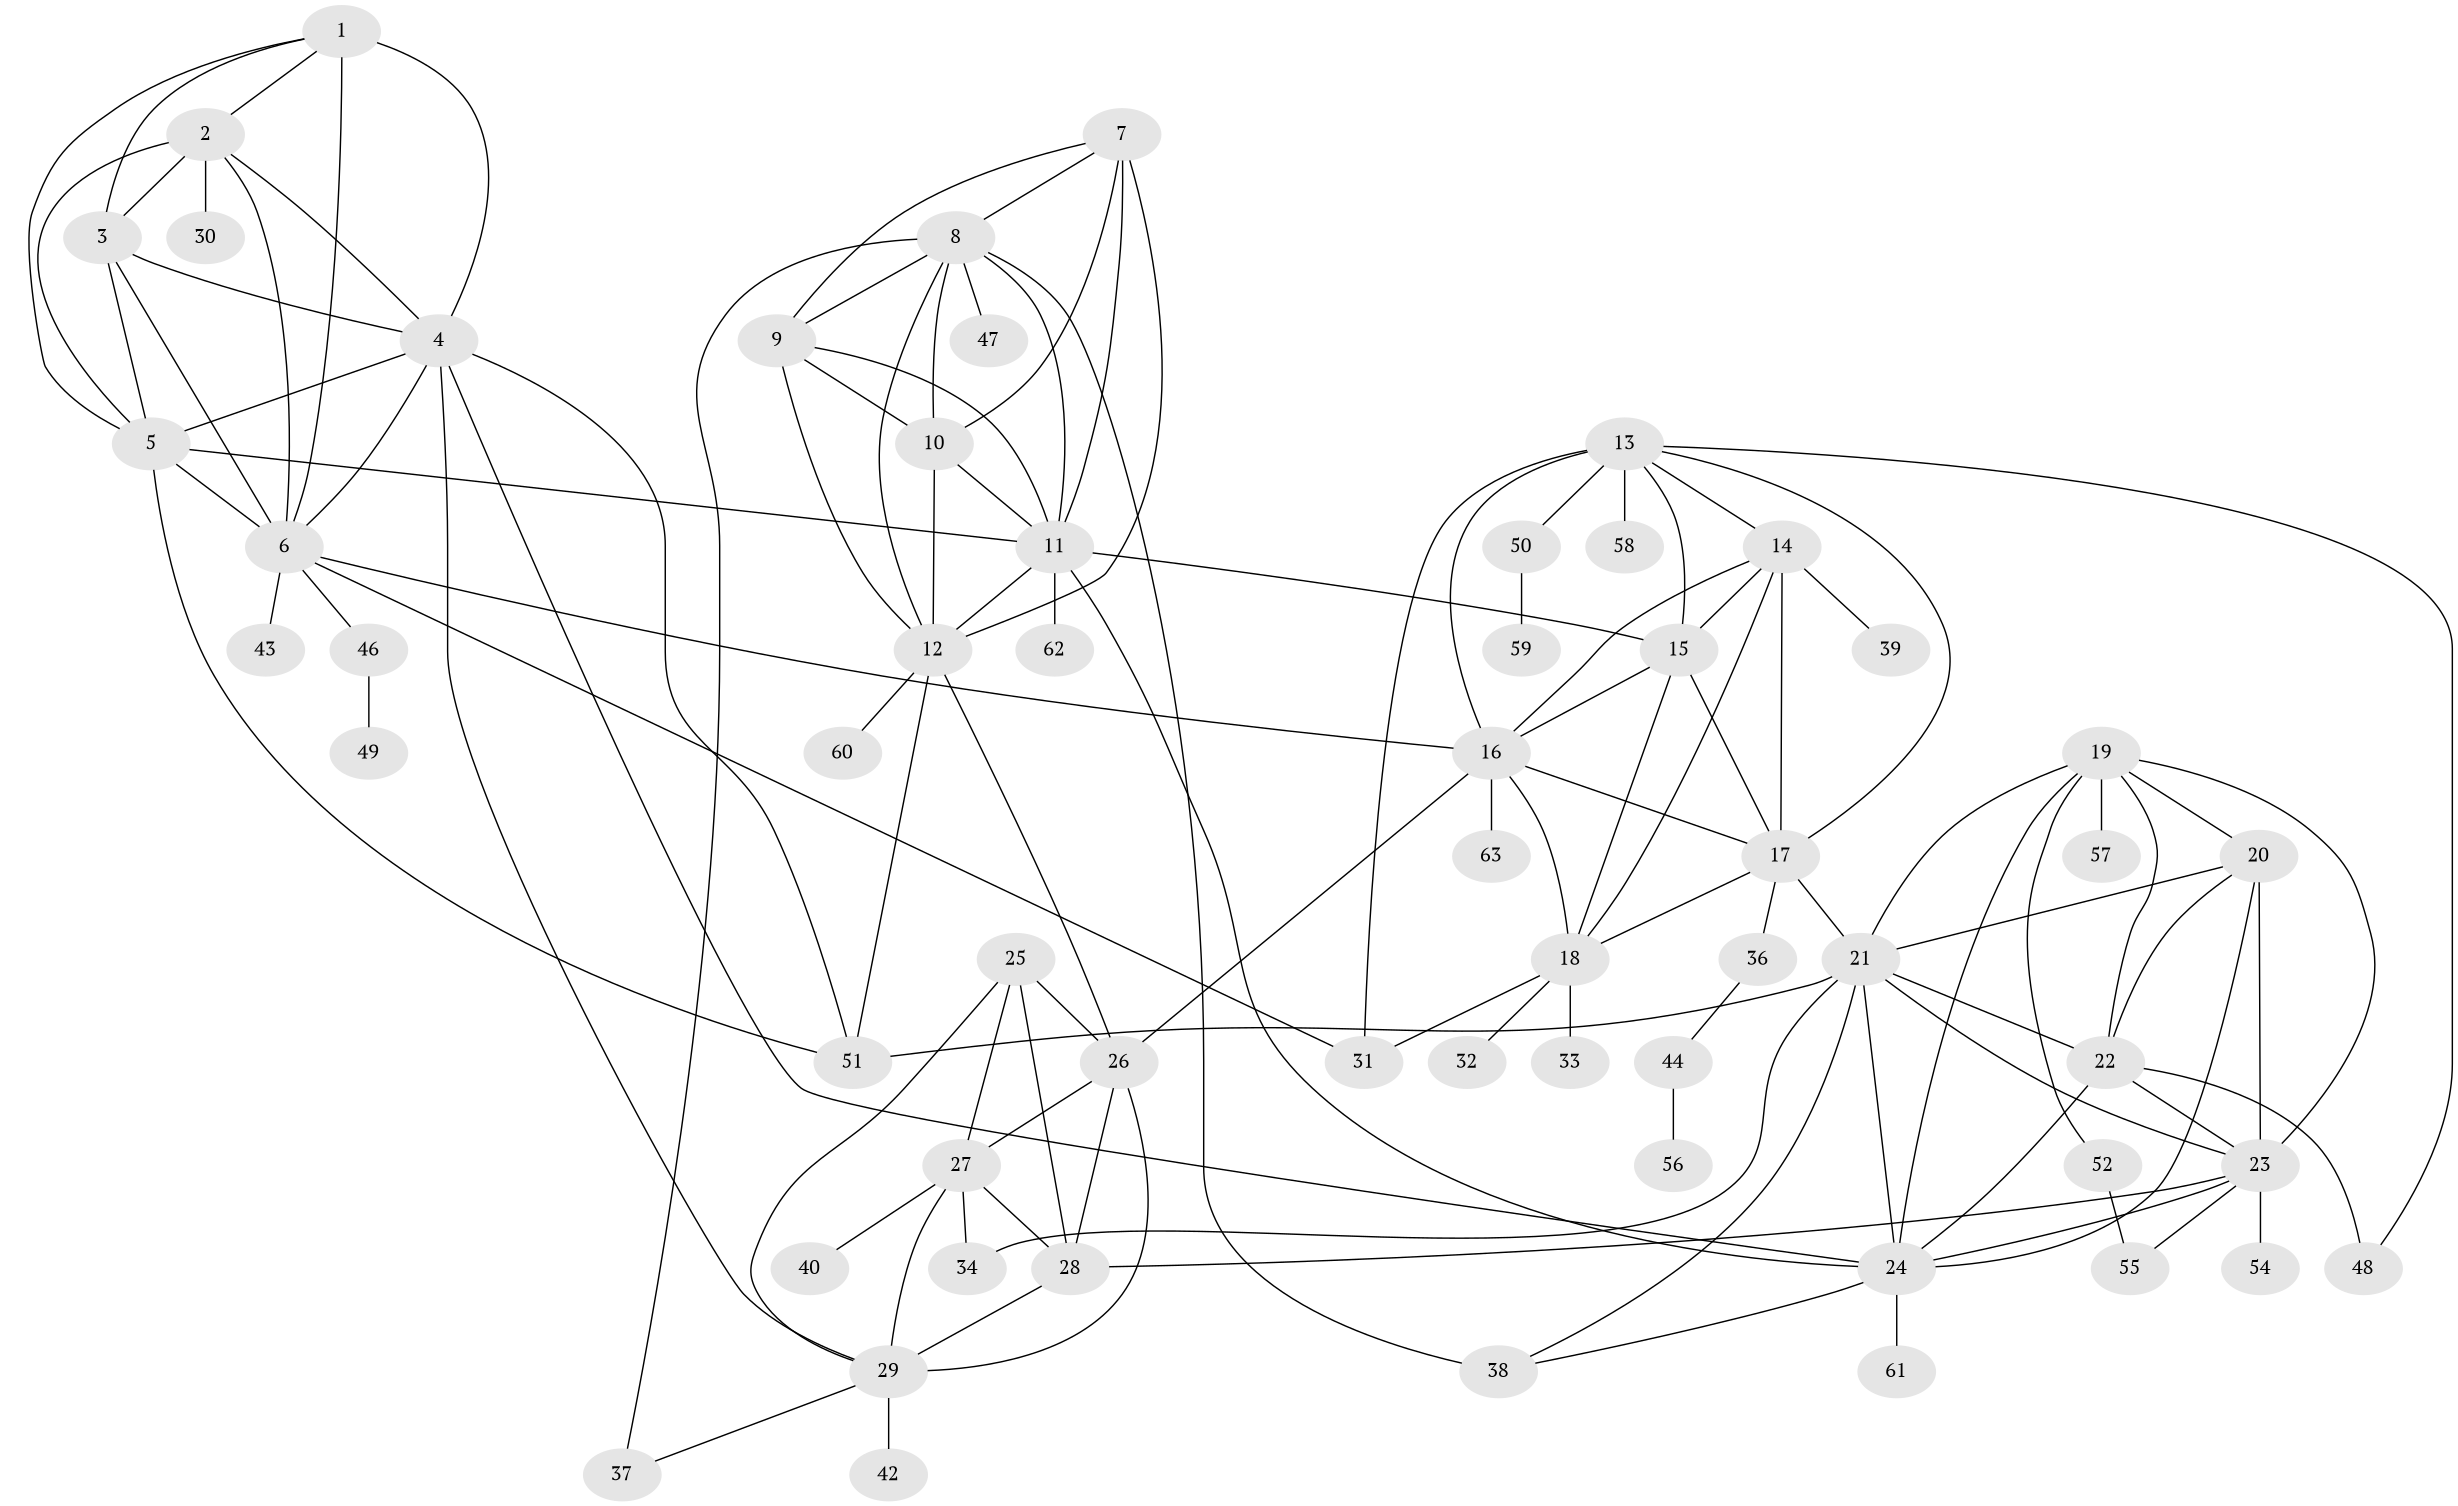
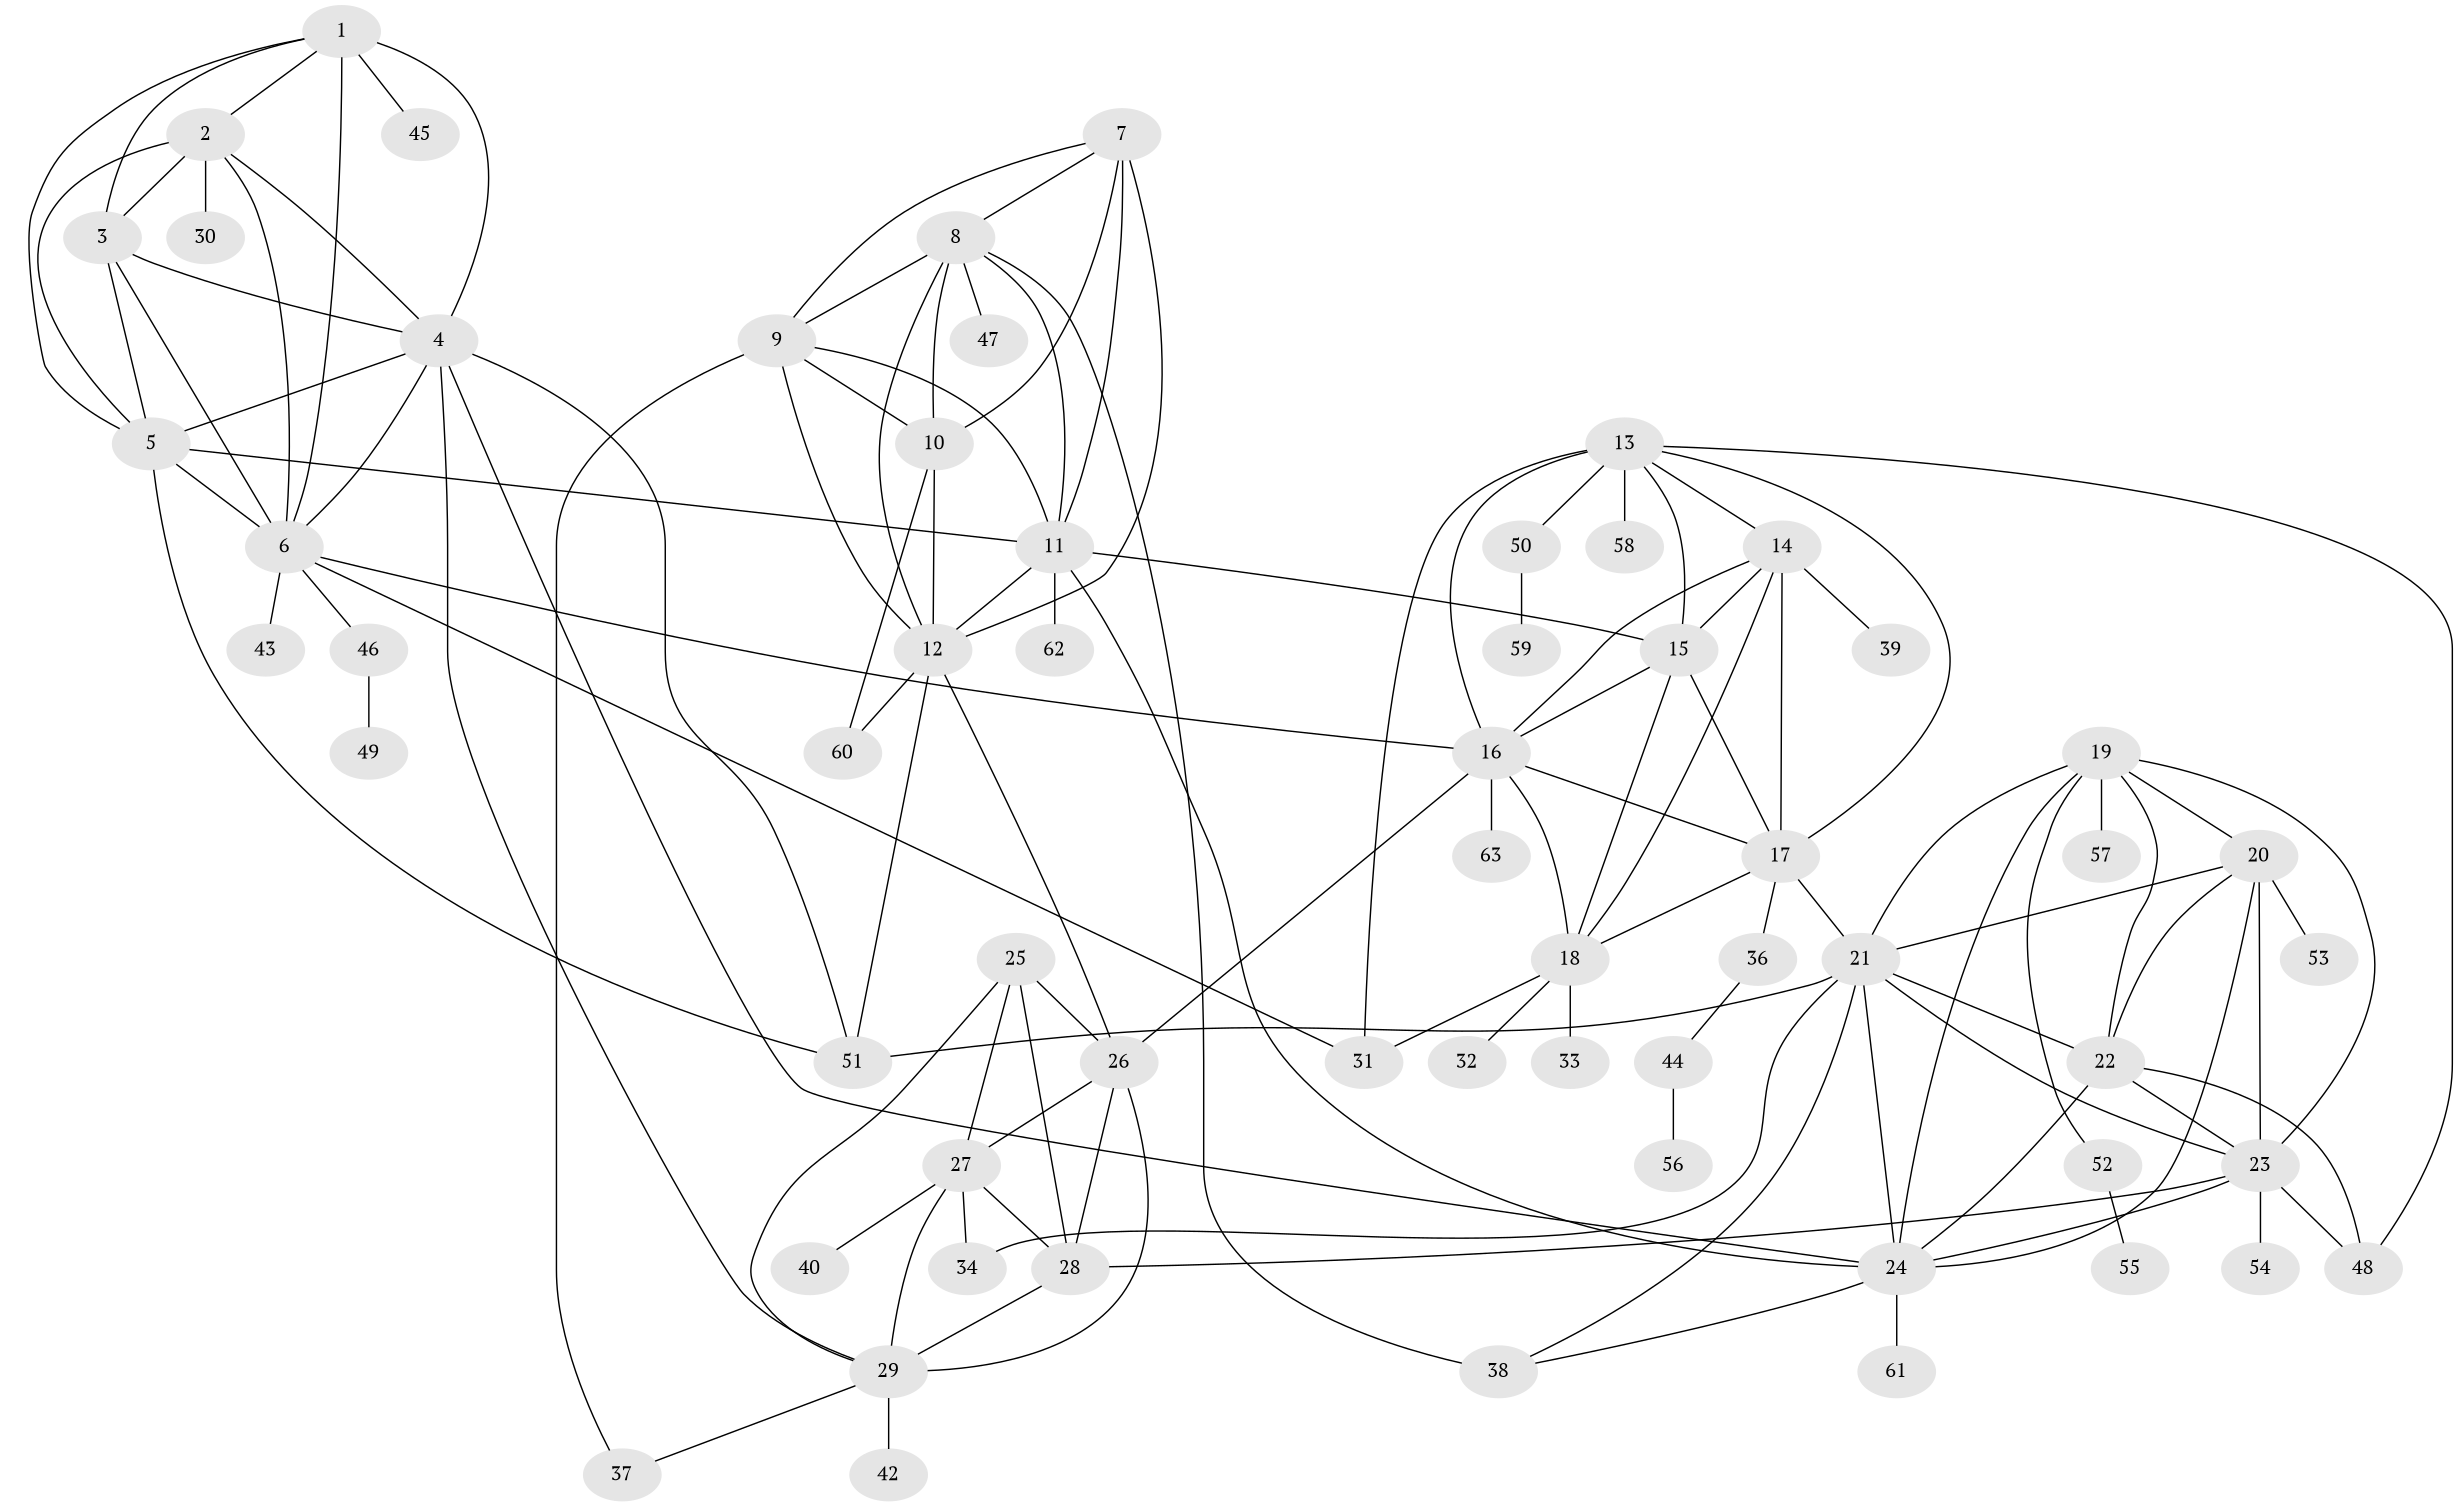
none -> (420, 135)
(995, 495) -> (891, 592)
(716, 774) -> (556, 862)
none -> (2319, 959)
(2195, 1217) -> (2312, 1217)
